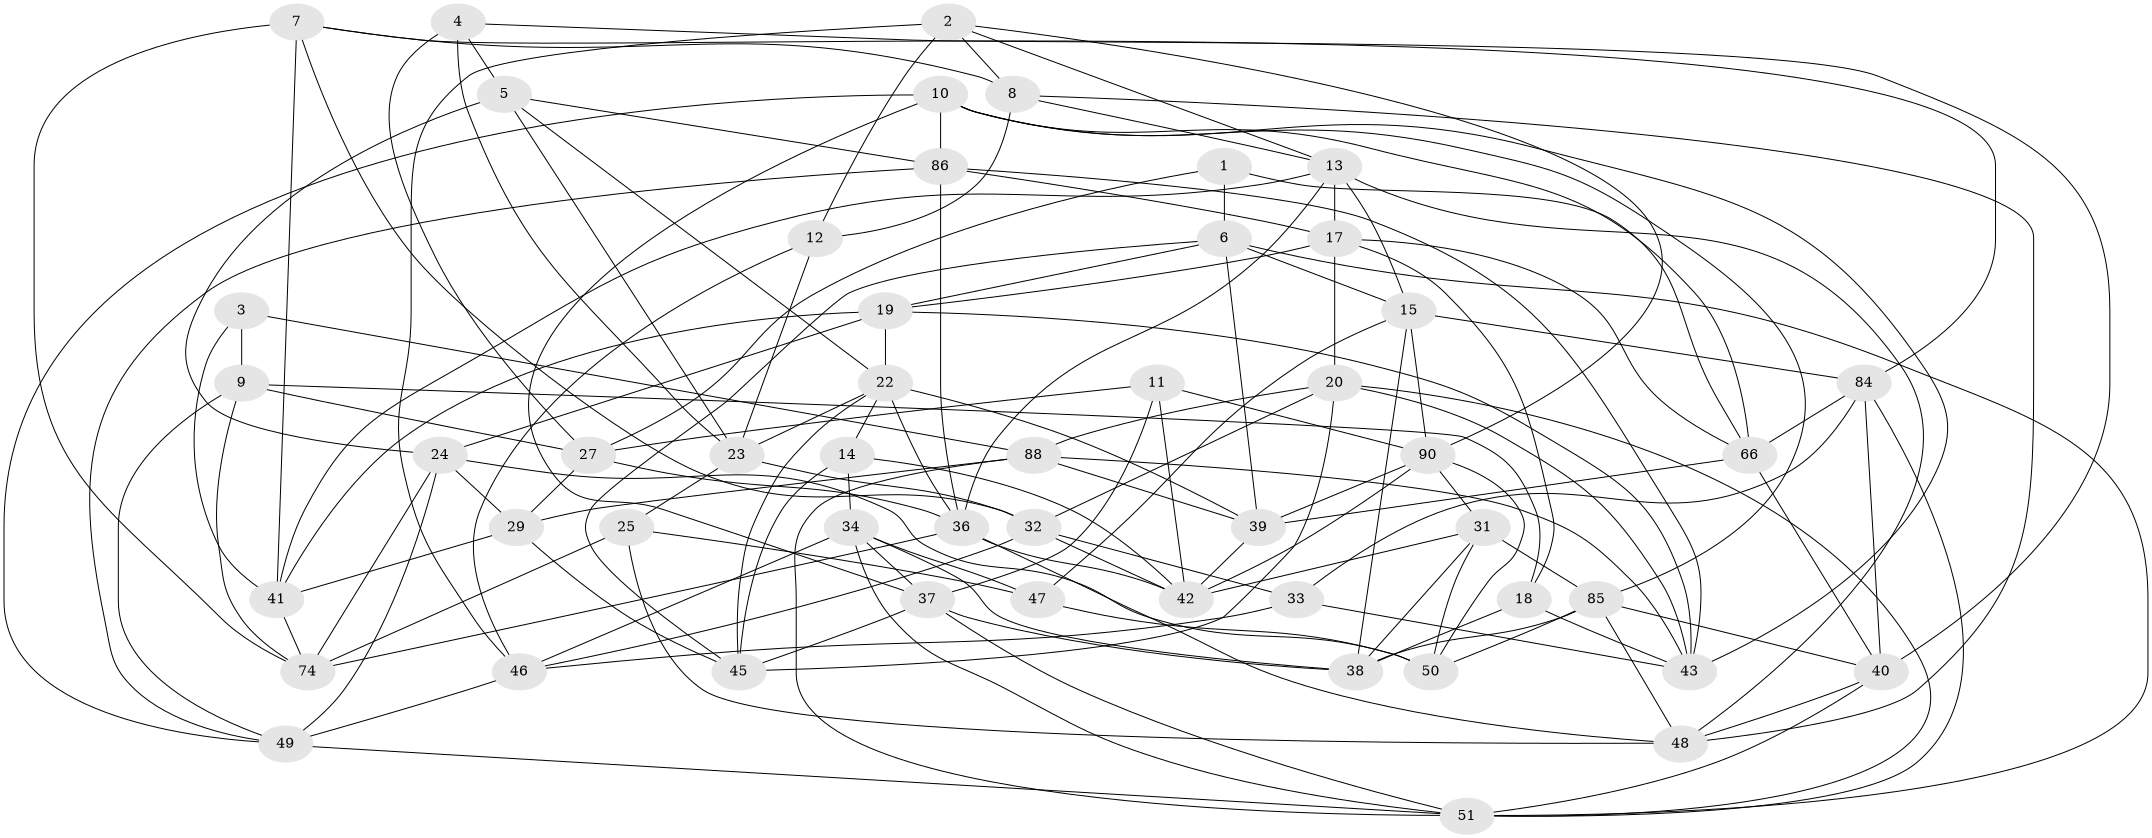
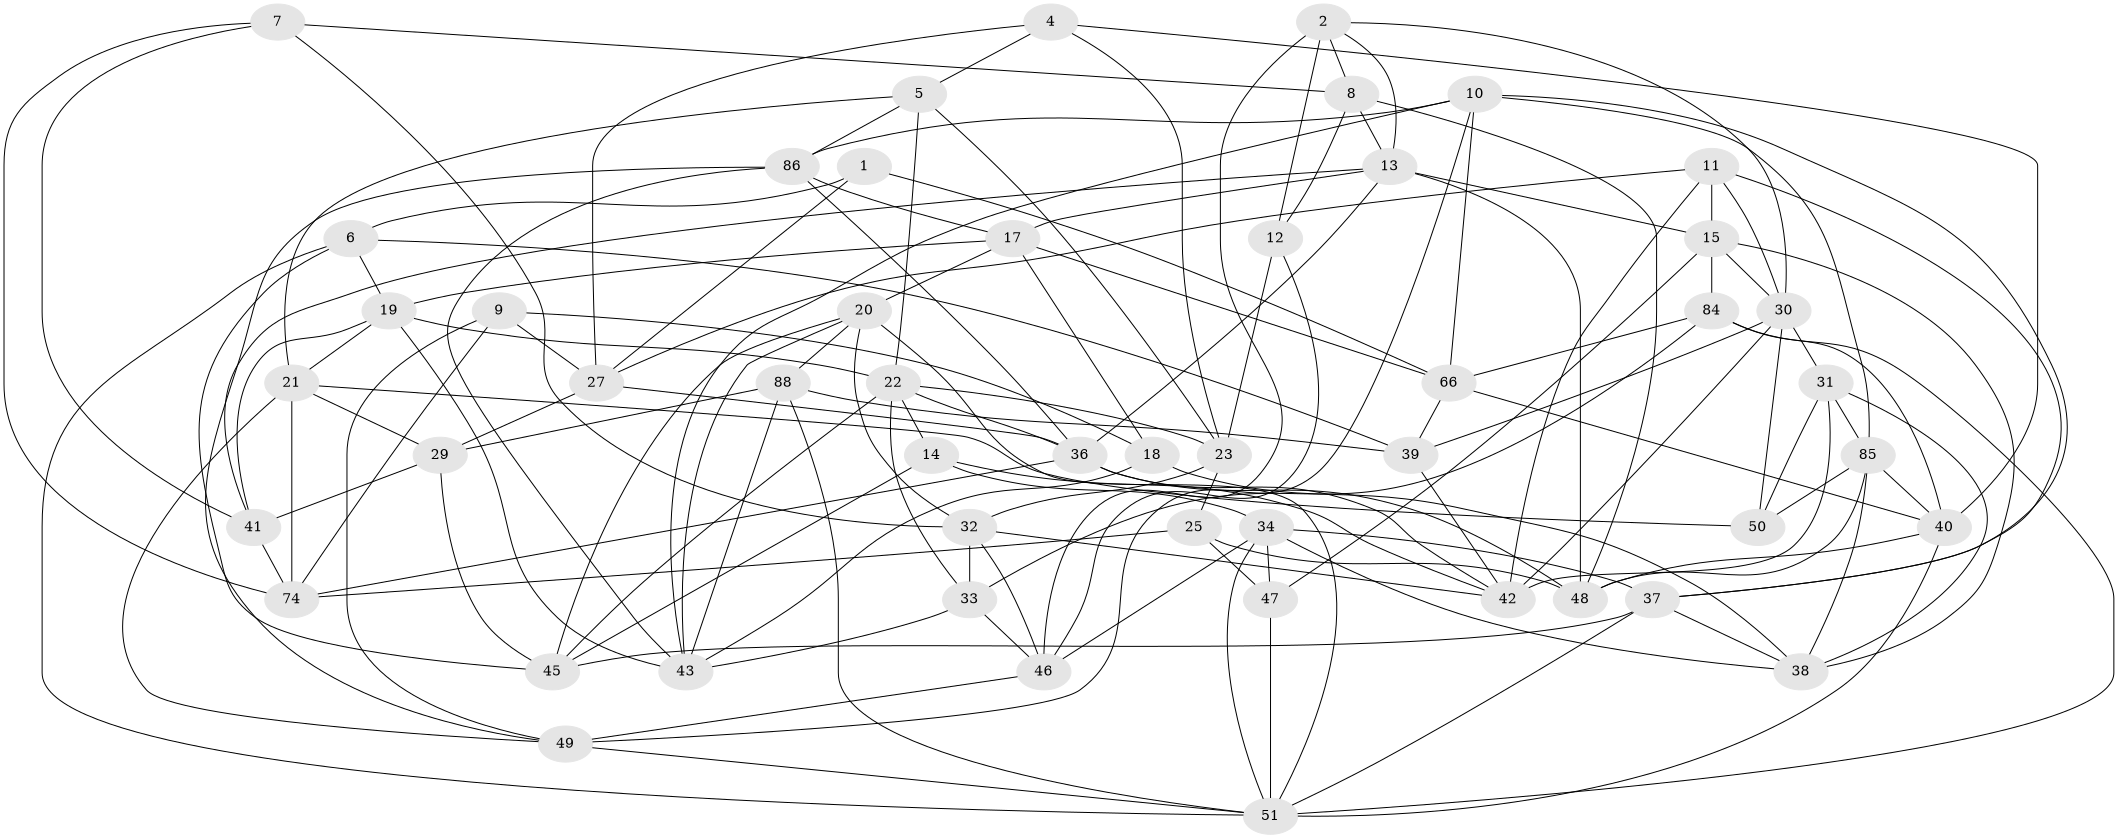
(1592, 58) -> none
(1317, 275) -> (1712, 203)
(242, 311) -> none
(1087, 444) -> (904, 499)
(440, 455) -> (292, 383)
(1428, 455) -> (1784, 311)
(1237, 630) -> (1271, 708)
